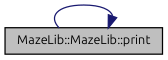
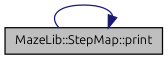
(84, 41) -> (84, 41)
